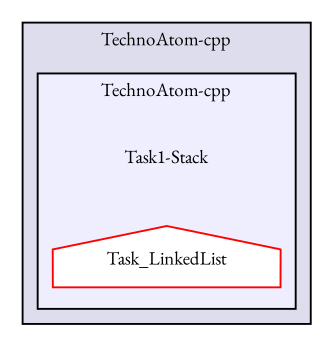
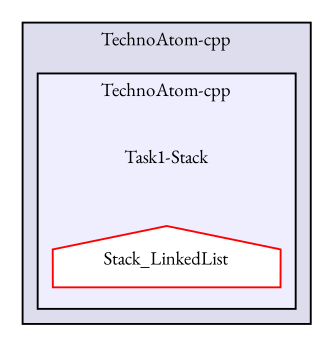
(167, 260) -> (167, 260)
